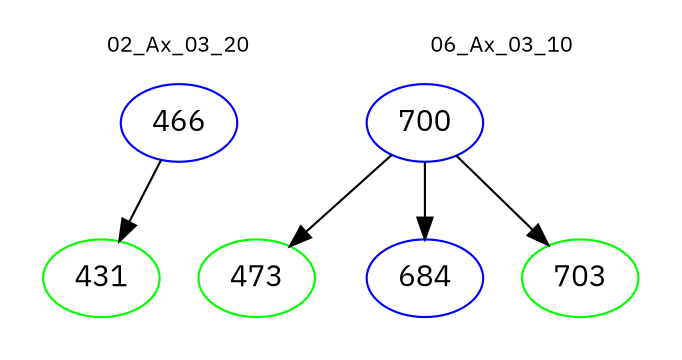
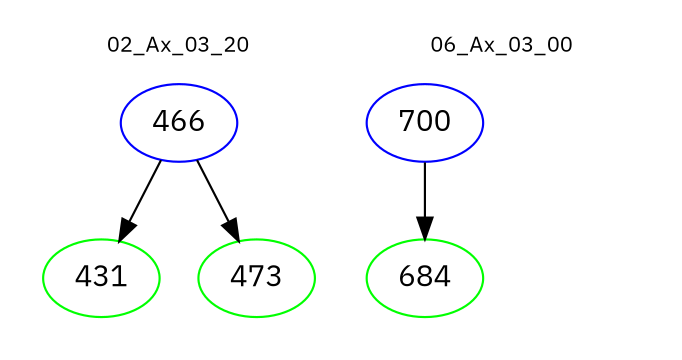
(503, 46) -> (503, 46)
(364, 180) -> (213, 191)
(425, 278) -> (425, 278)
(580, 278) -> none
